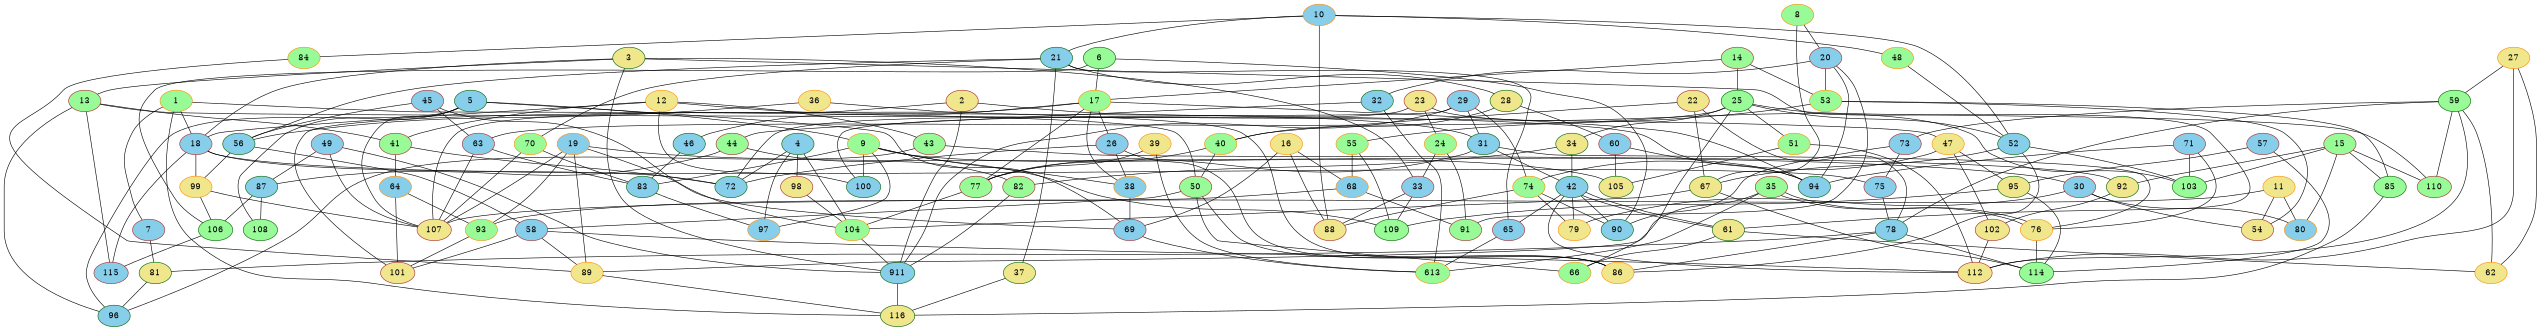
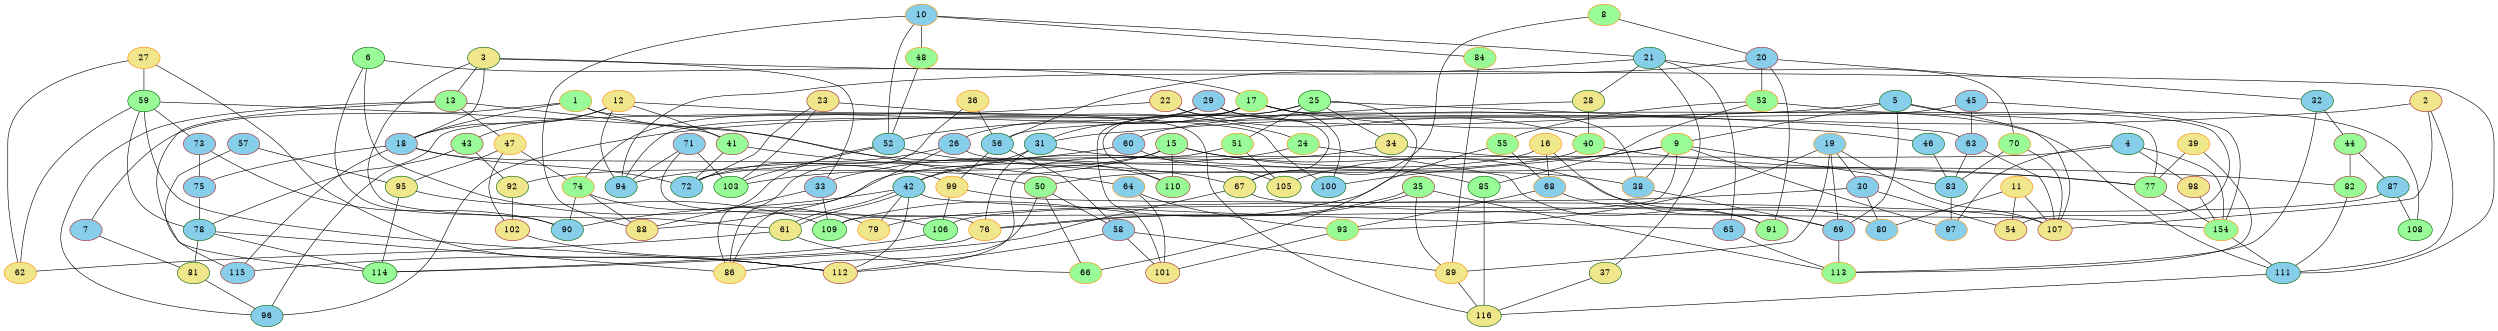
(1737, 58) -> none
(327, 144) -> none
(852, 230) -> (2221, 230)
(898, 273) -> (2283, 273)
(1433, 273) -> (1839, 273)
